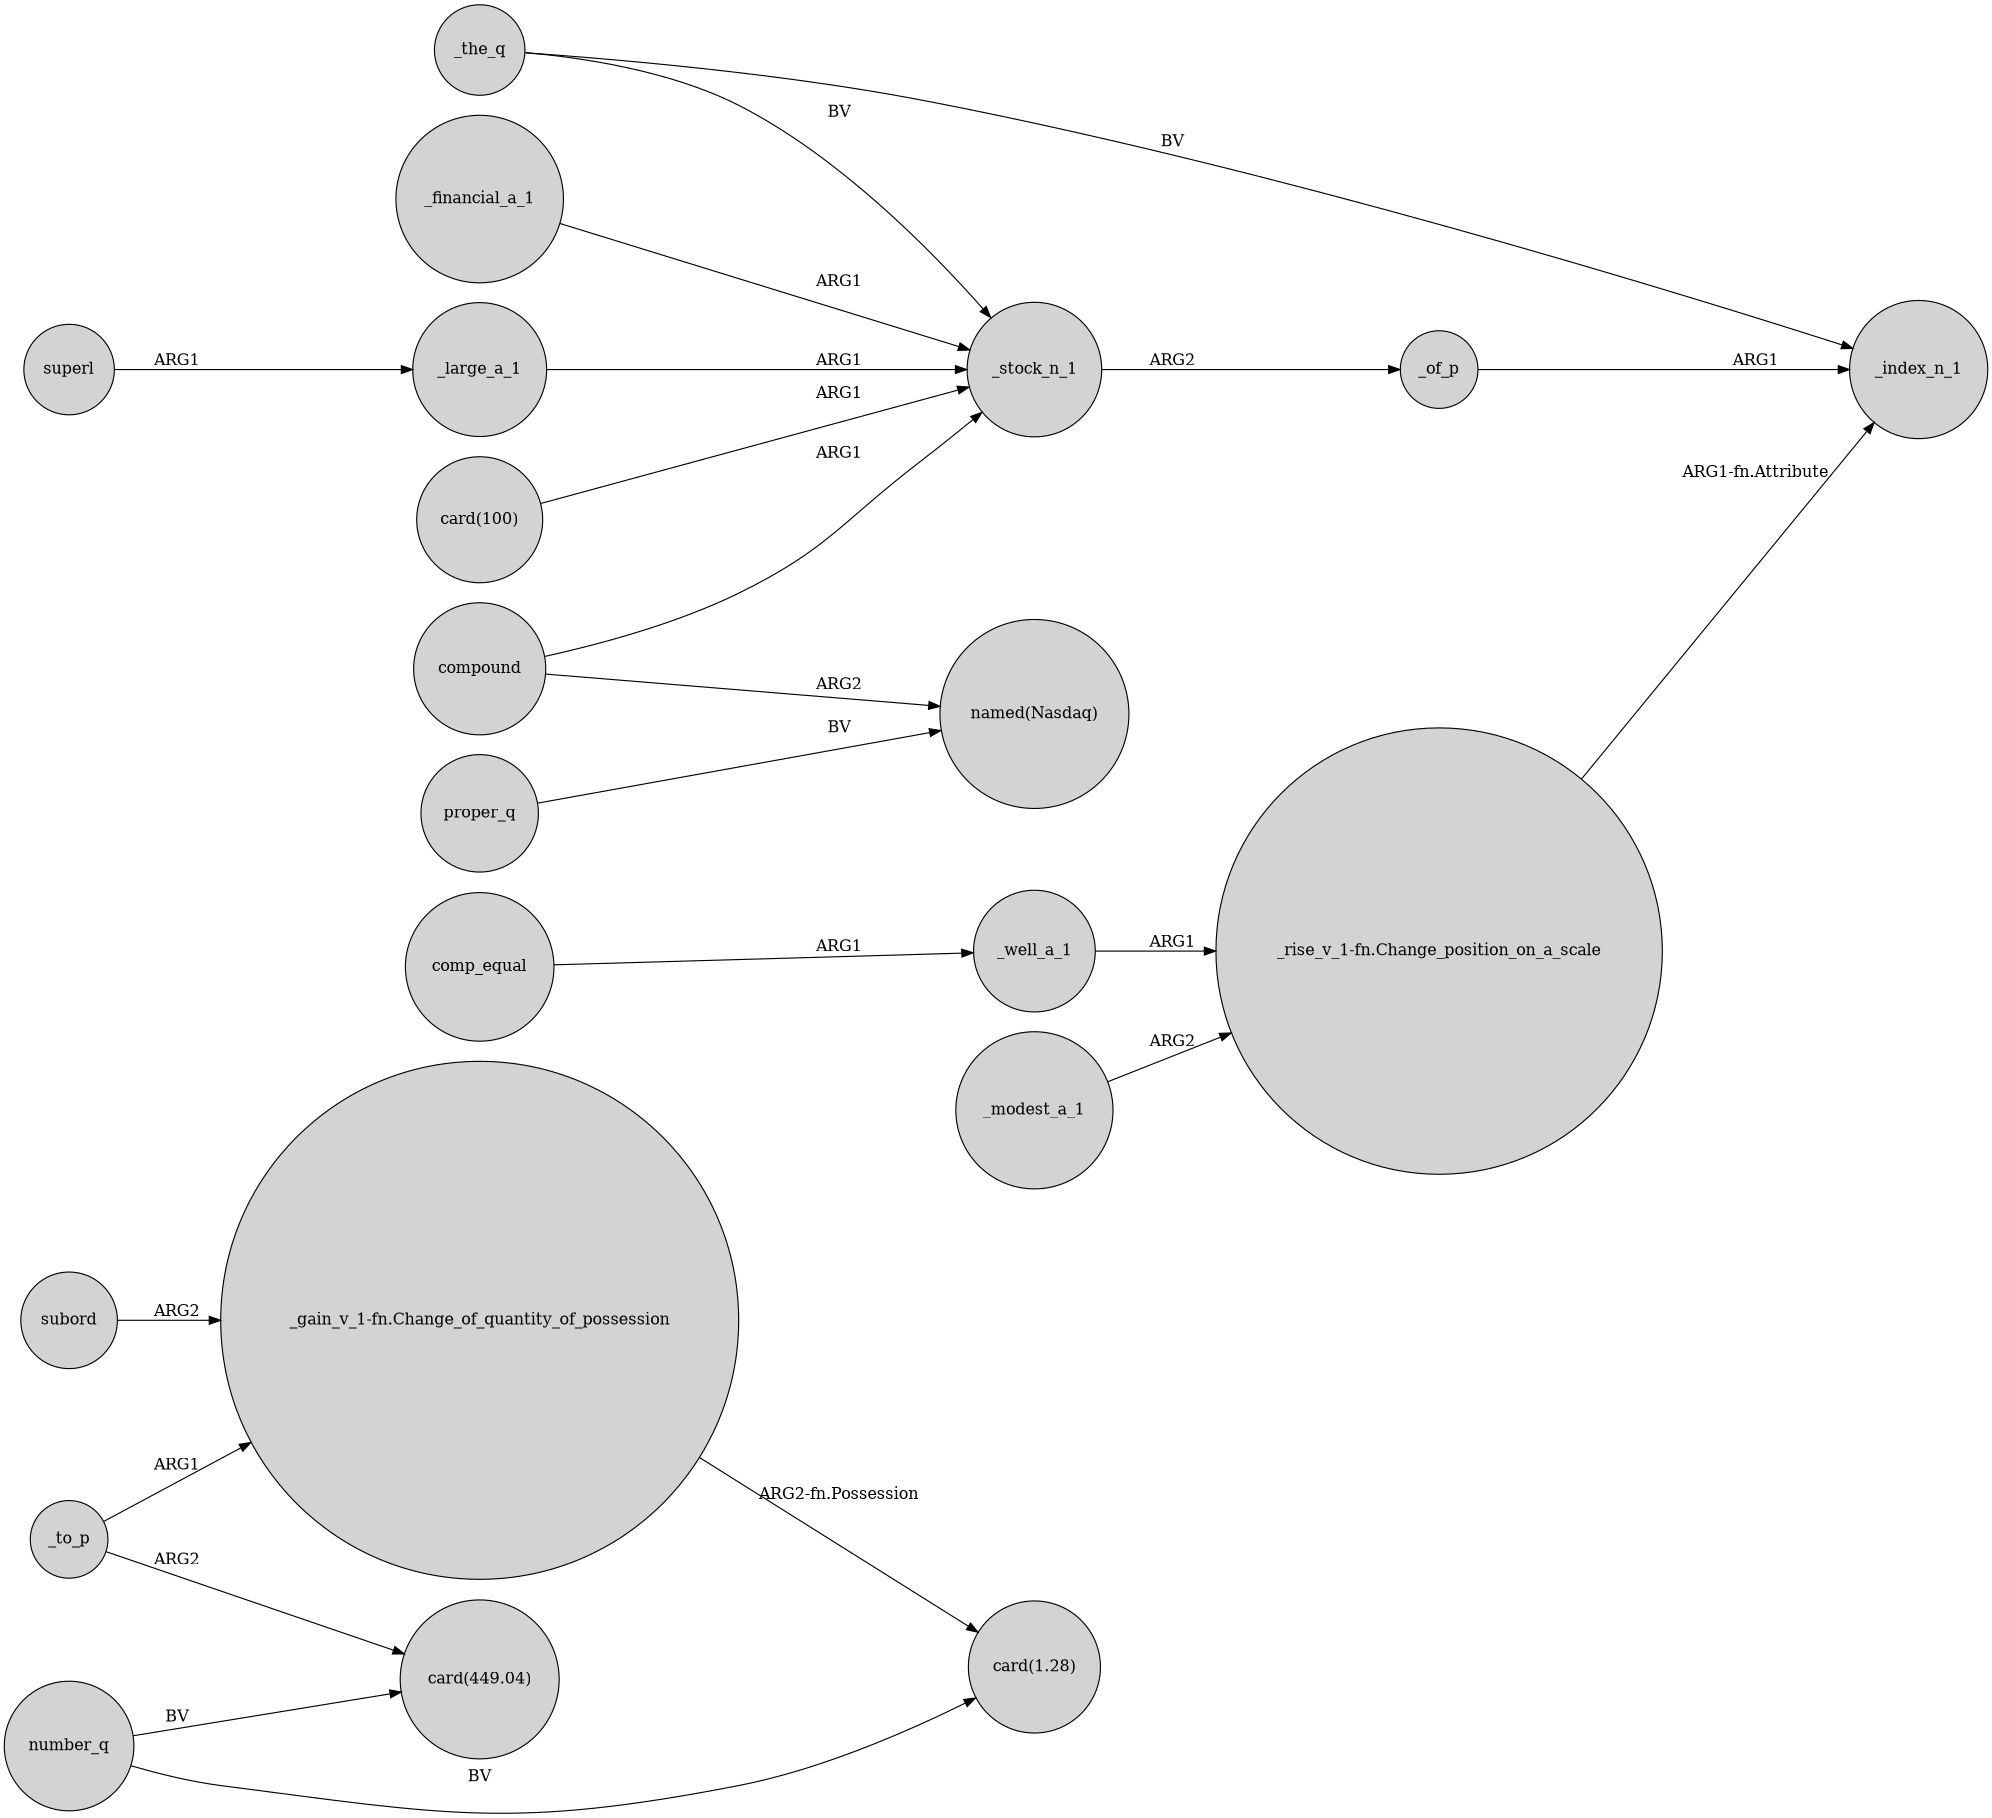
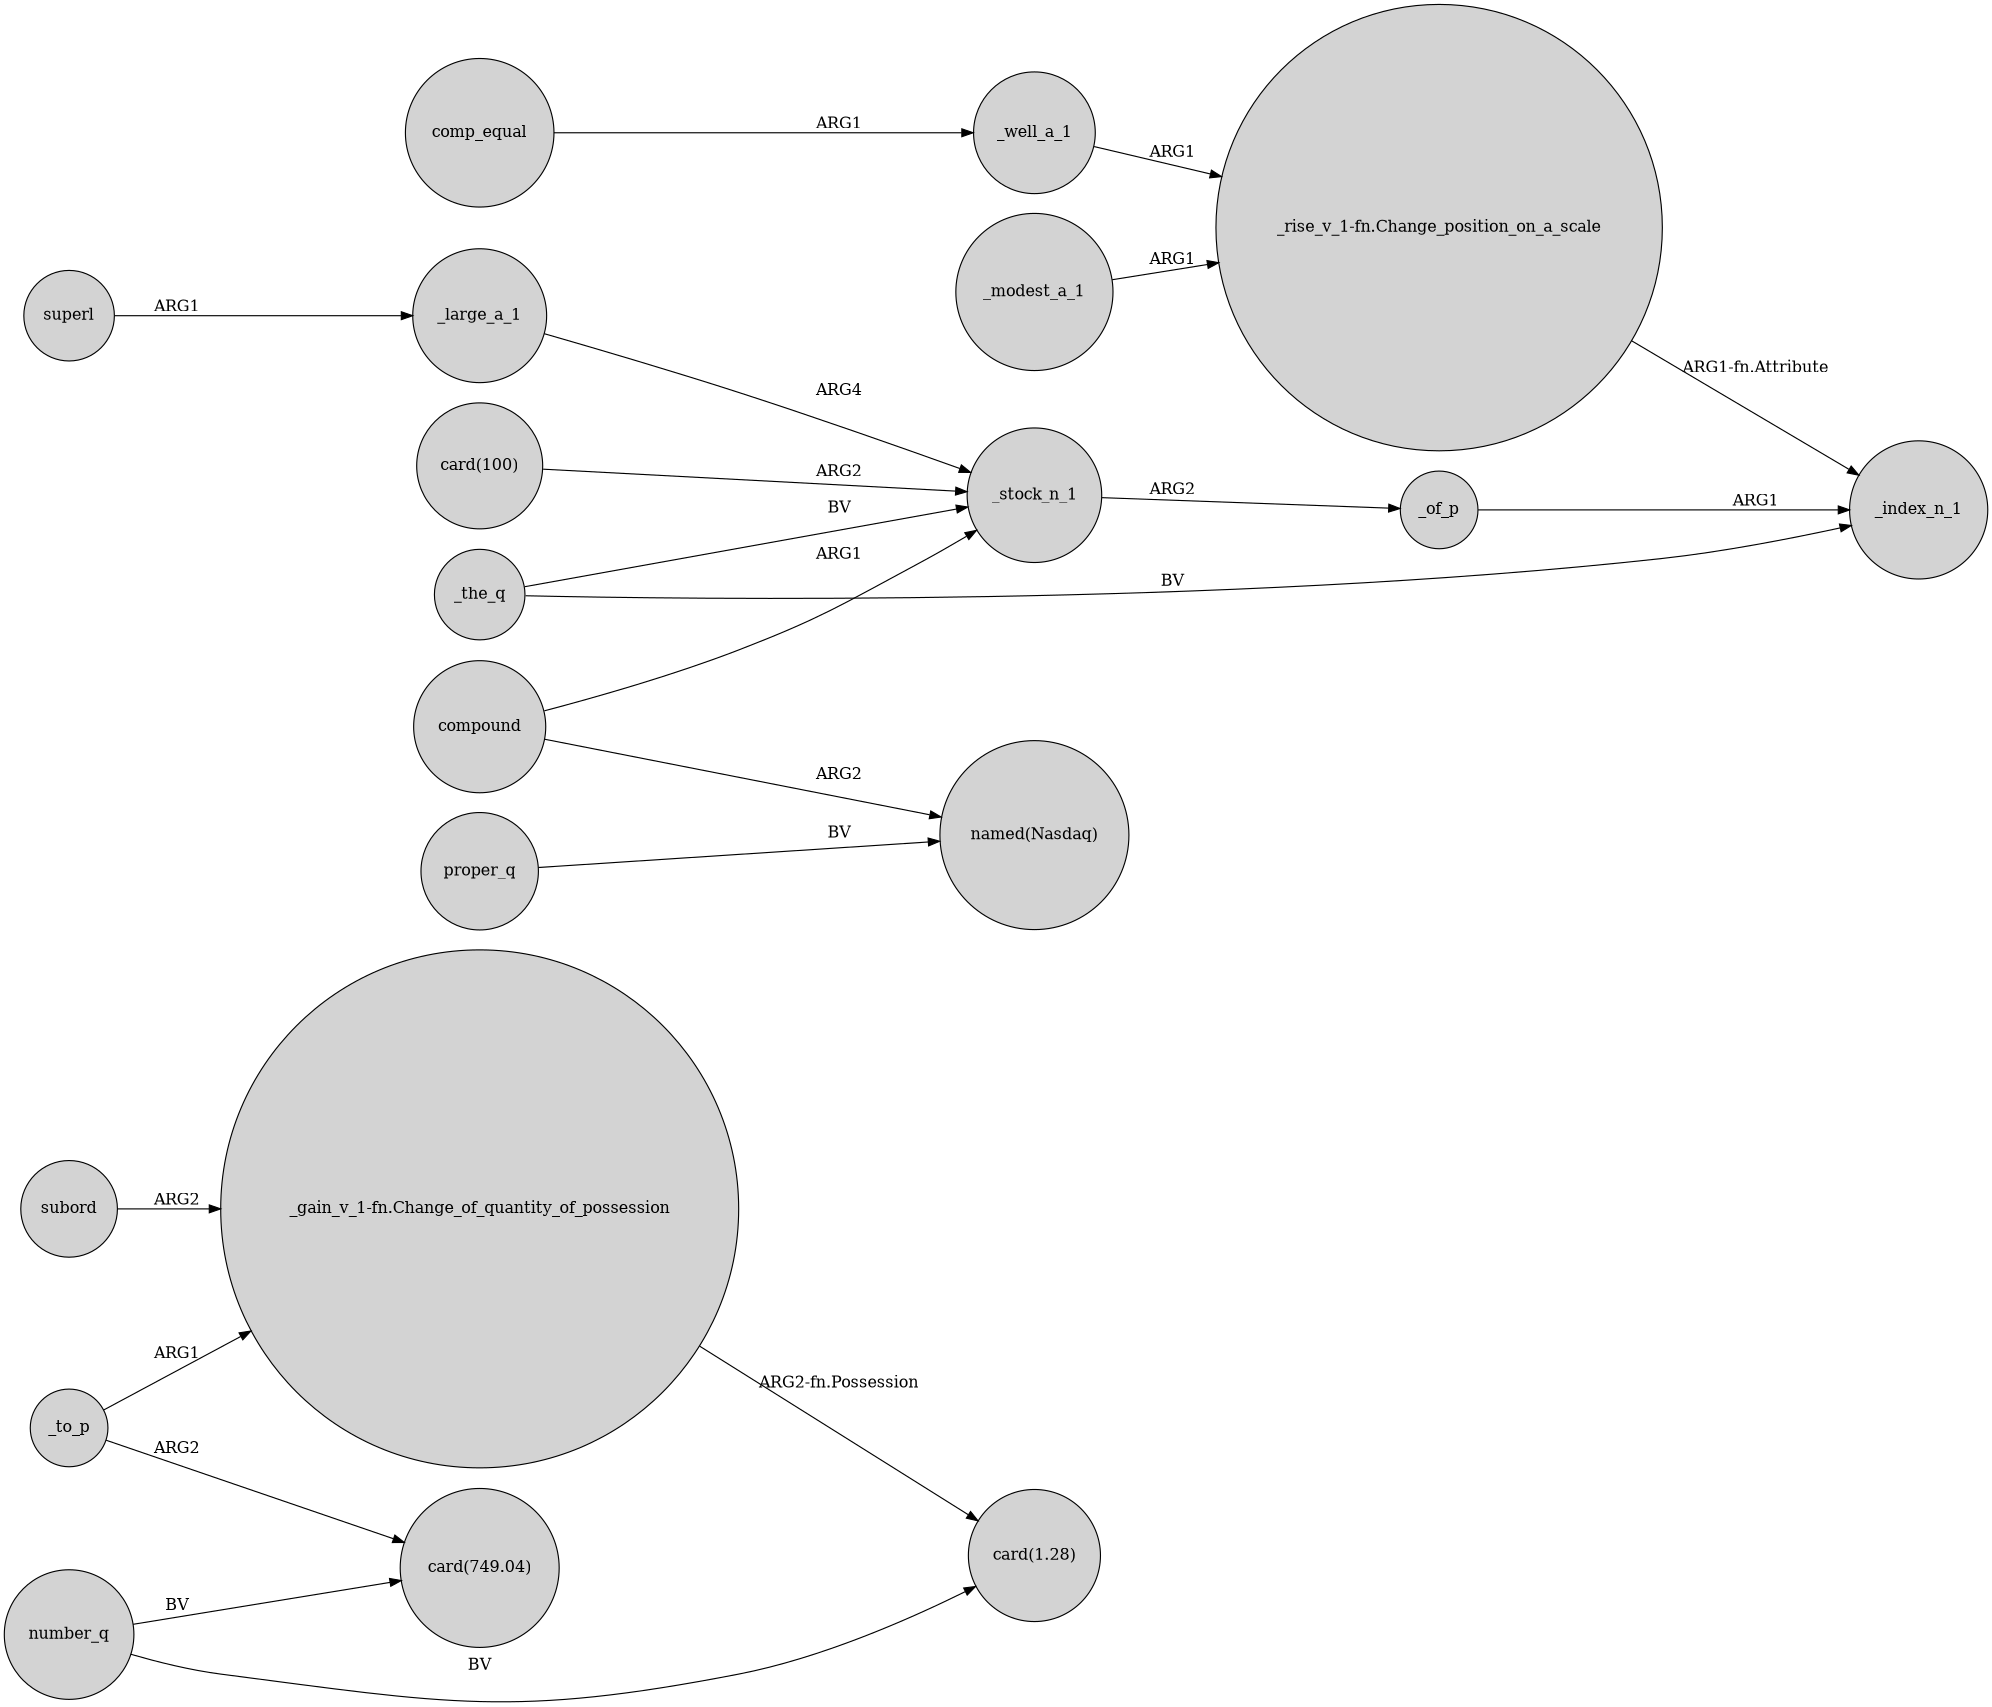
(480, 199) -> none
(839, 361) -> (839, 391)
(839, 394) -> (839, 472)
(1173, 1042) -> (1173, 260)
(480, 1679) -> (480, 1568)
